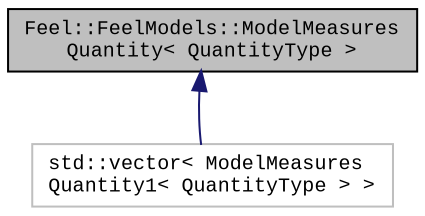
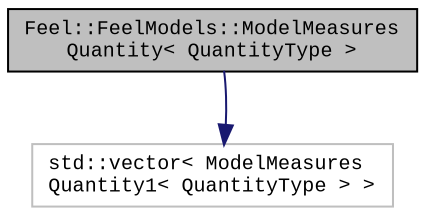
(199, 118) -> (226, 98)
